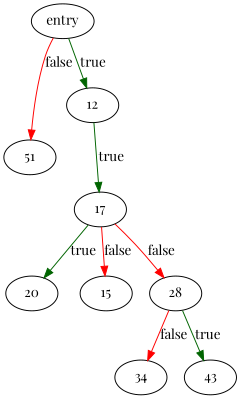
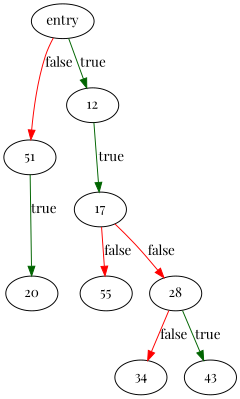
(69, 248) -> (31, 220)
(106, 293) -> (106, 293)
